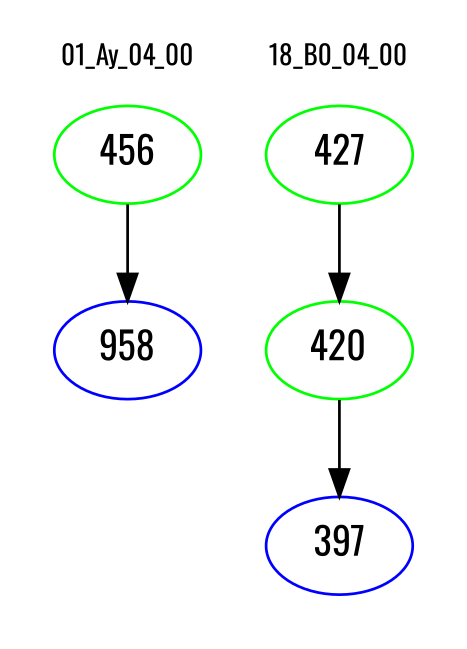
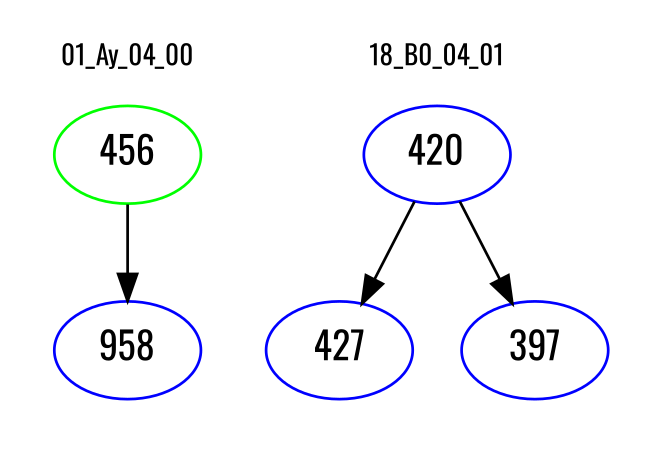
(339, 58) -> (437, 58)
(339, 155) -> (339, 350)
(339, 239) -> (395, 240)
(339, 350) -> (437, 155)
